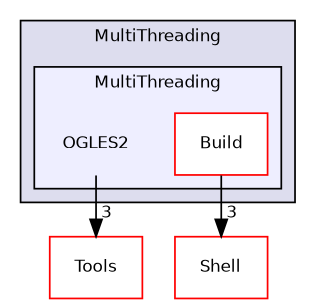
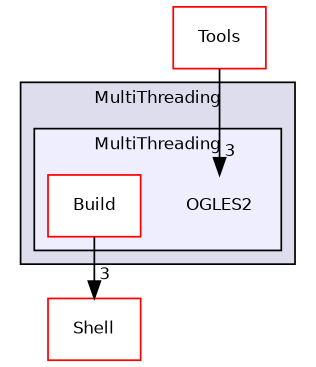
(96, 197) -> (220, 113)
